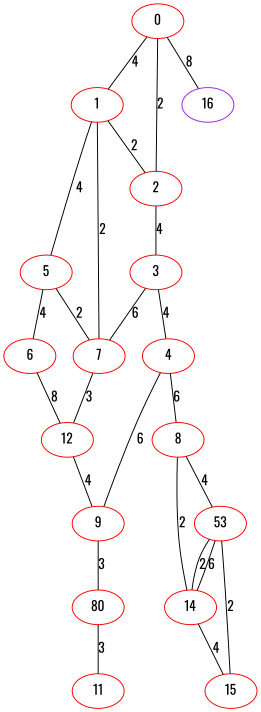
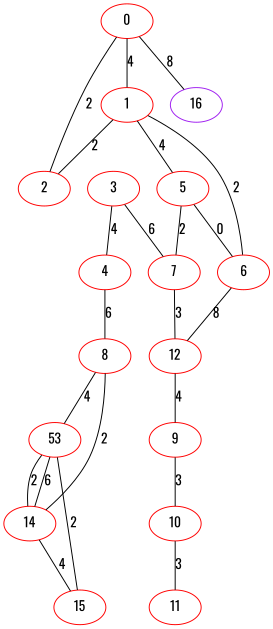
(98, 231) -> (217, 171)
(156, 231) -> none
(43, 314) -> (220, 231)
(130, 439) -> none
(98, 607) -> (175, 524)
